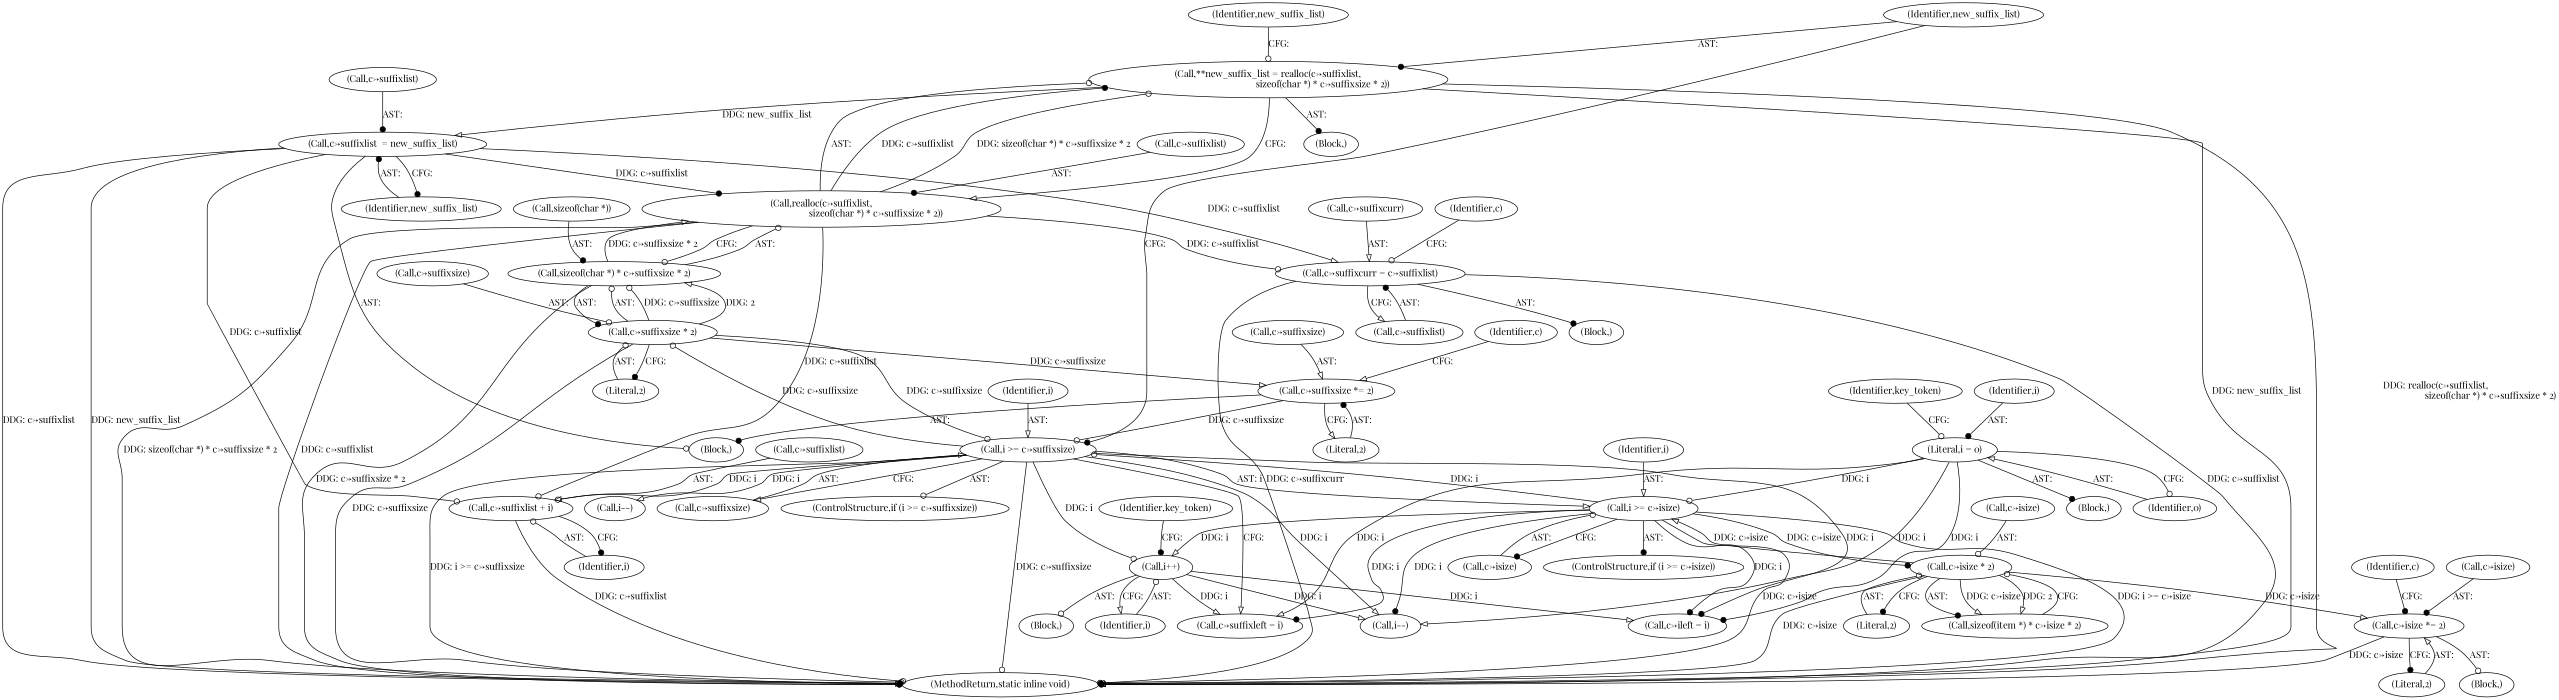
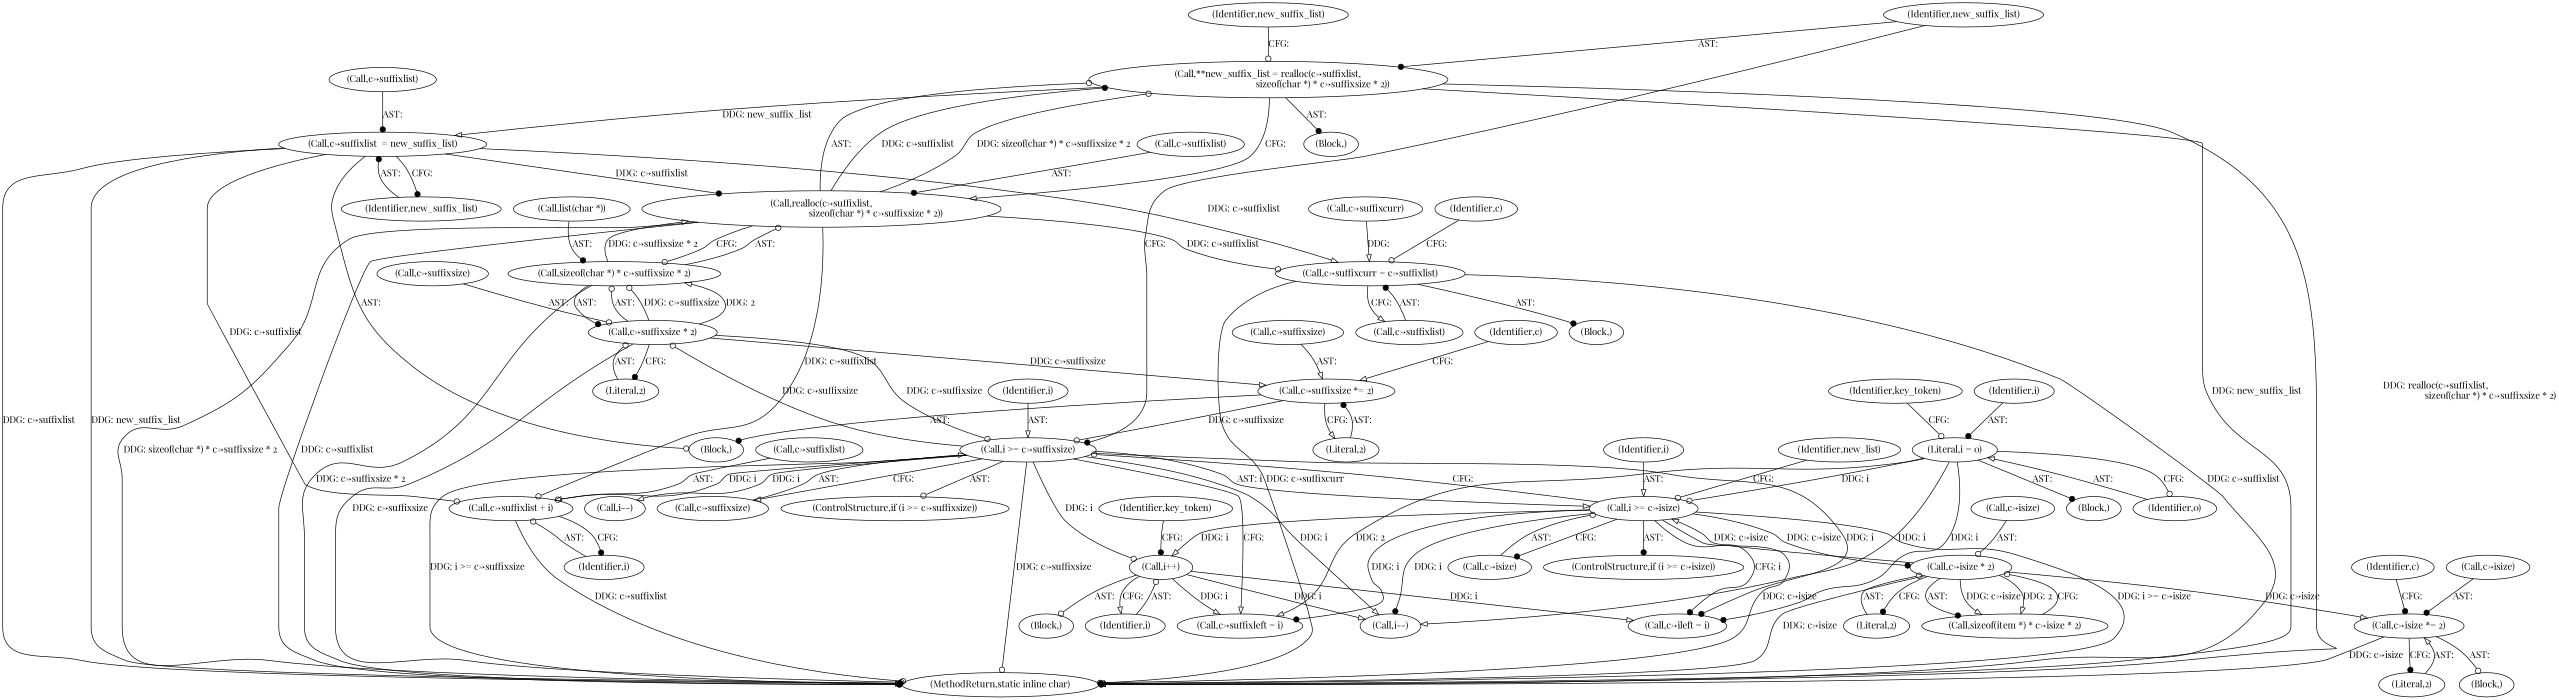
(572, 209) -> (572, 209)
(1380, 244) -> (1380, 244)
none -> (1839, 450)
(1464, 479) -> (1464, 479)
(1371, 538) -> (1371, 538)
(1768, 567) -> (1768, 567)
(1000, 685) -> (1000, 685)
